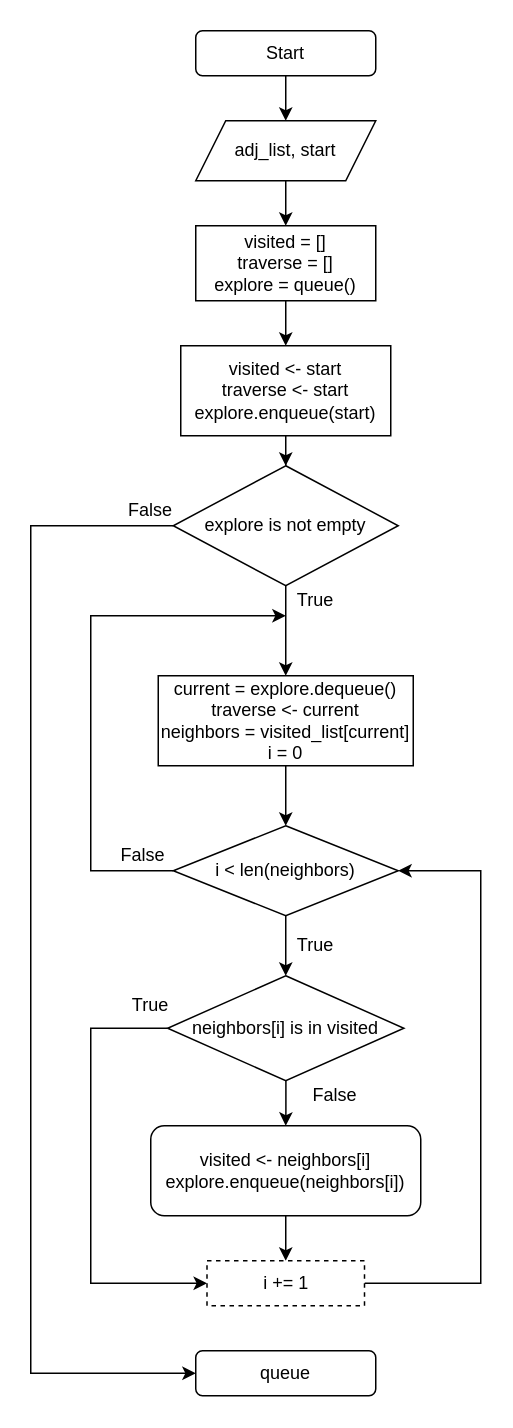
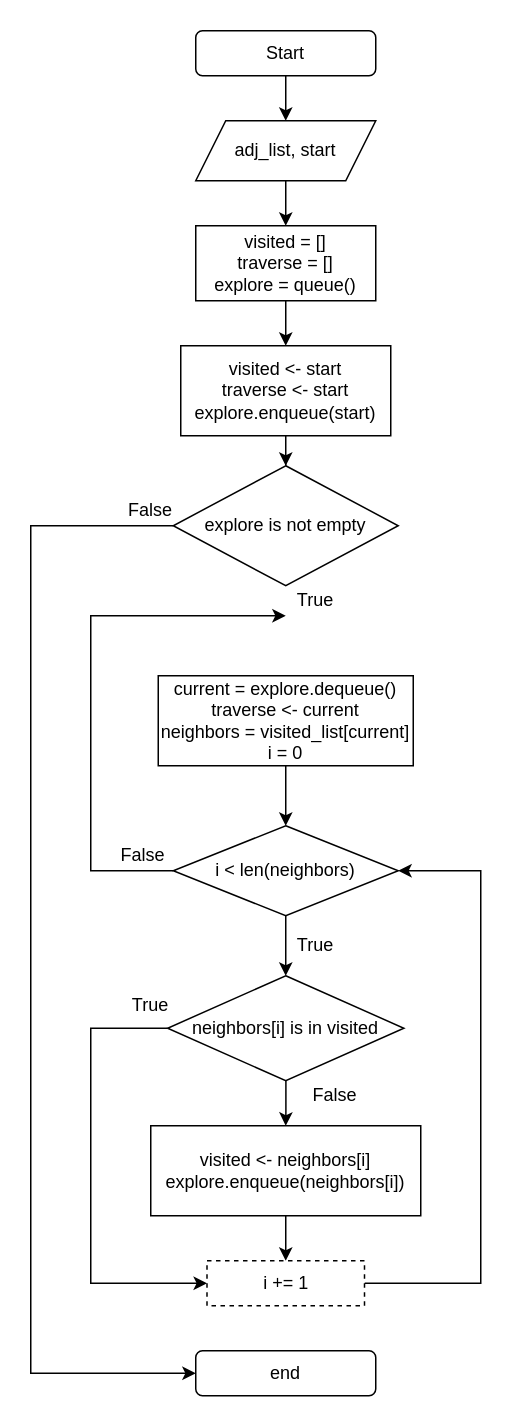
(286, 626) -> none
(286, 1171) -> (286, 1171)
(286, 1373) -> (286, 1373)
